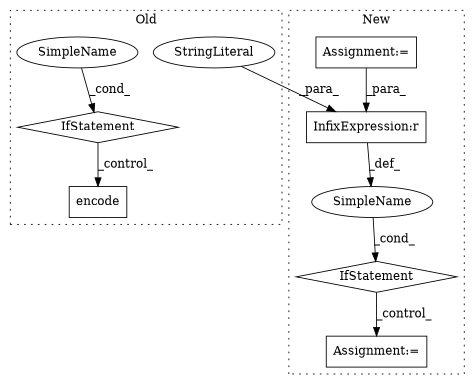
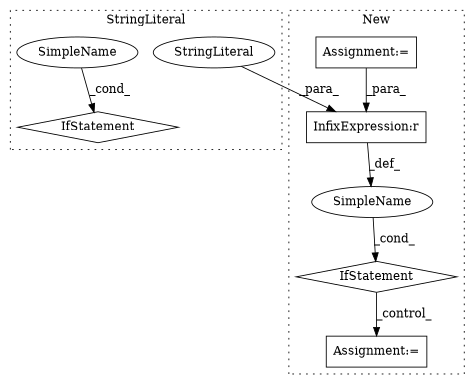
(146, 20) -> (146, 20)
(98, 202) -> none
